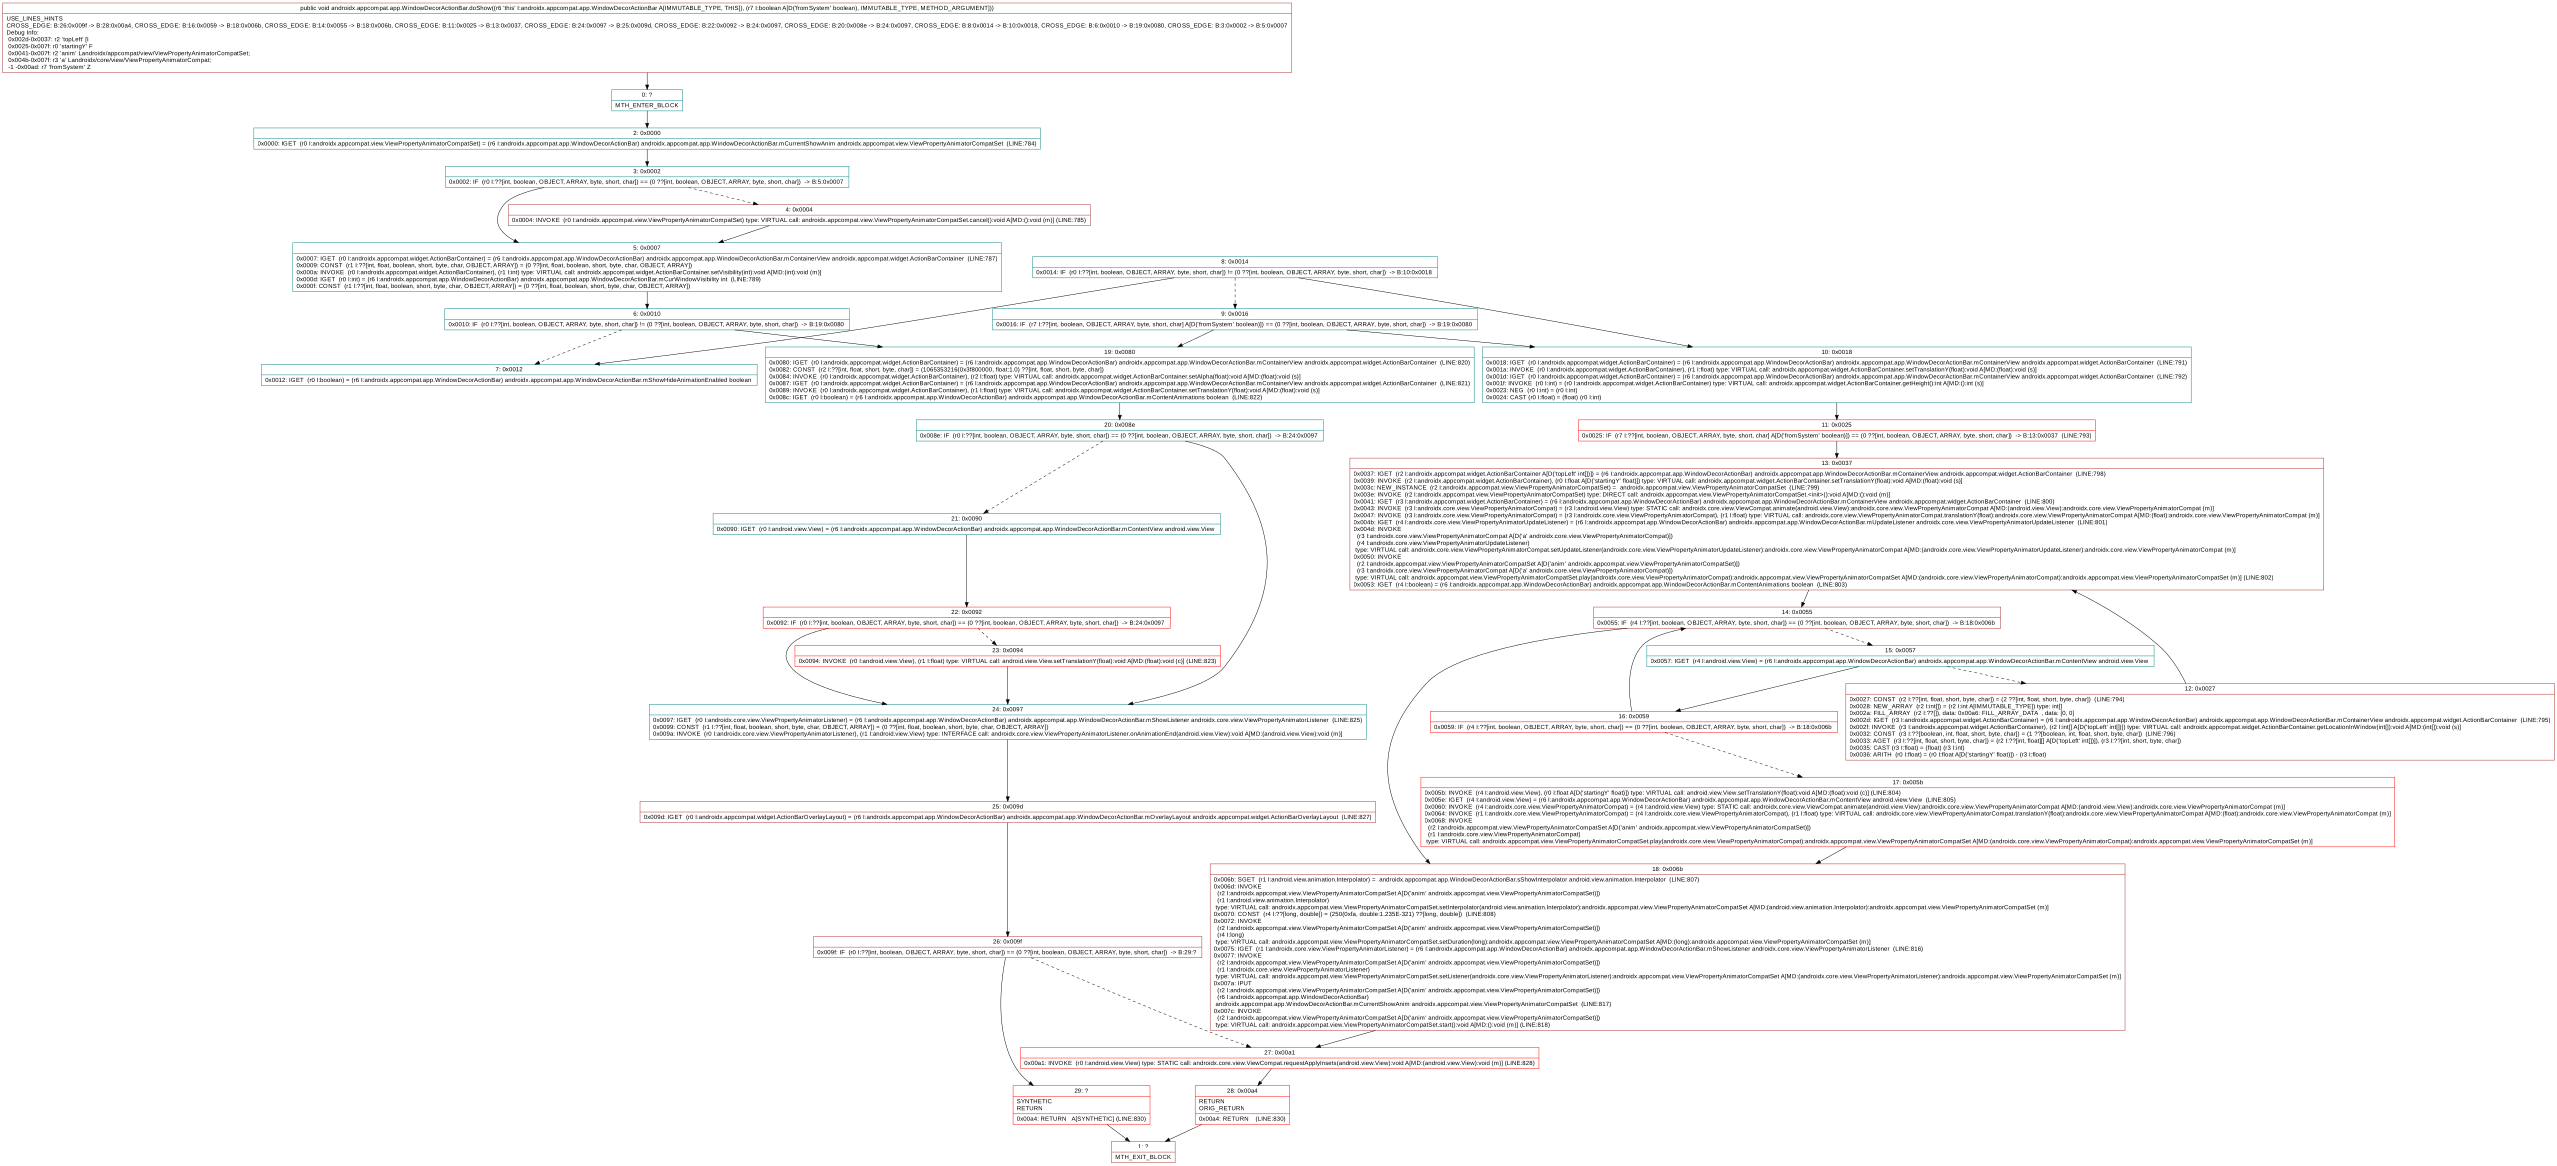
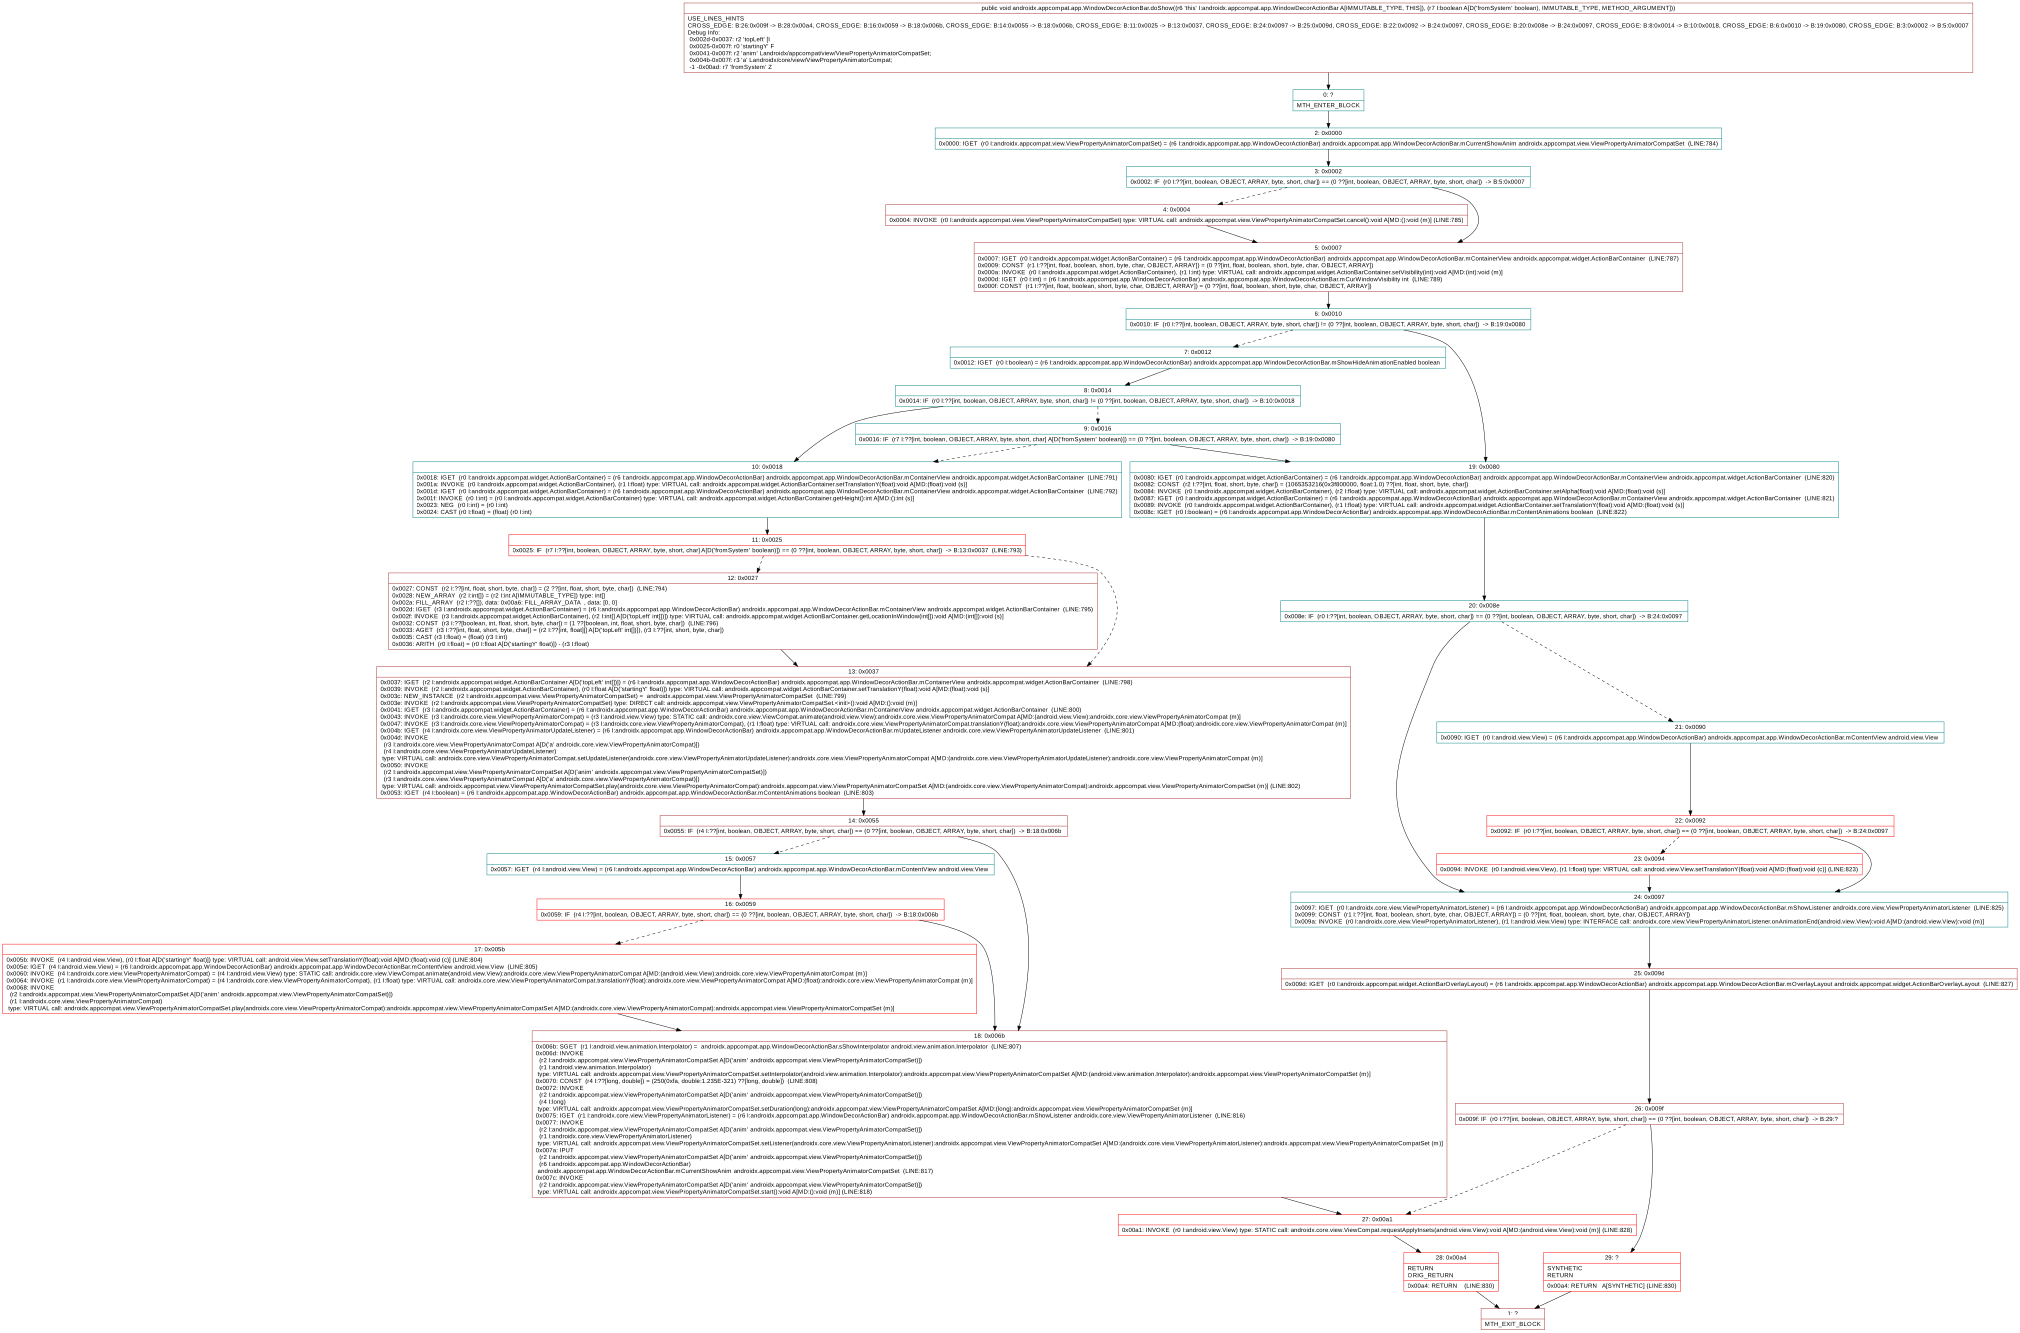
(647, 267) -> (1328, 267)
(887, 325) -> (1150, 376)
(1438, 338) -> (987, 453)
(1837, 447) -> (1109, 582)
(1635, 657) -> (985, 951)
(1984, 675) -> (761, 562)
